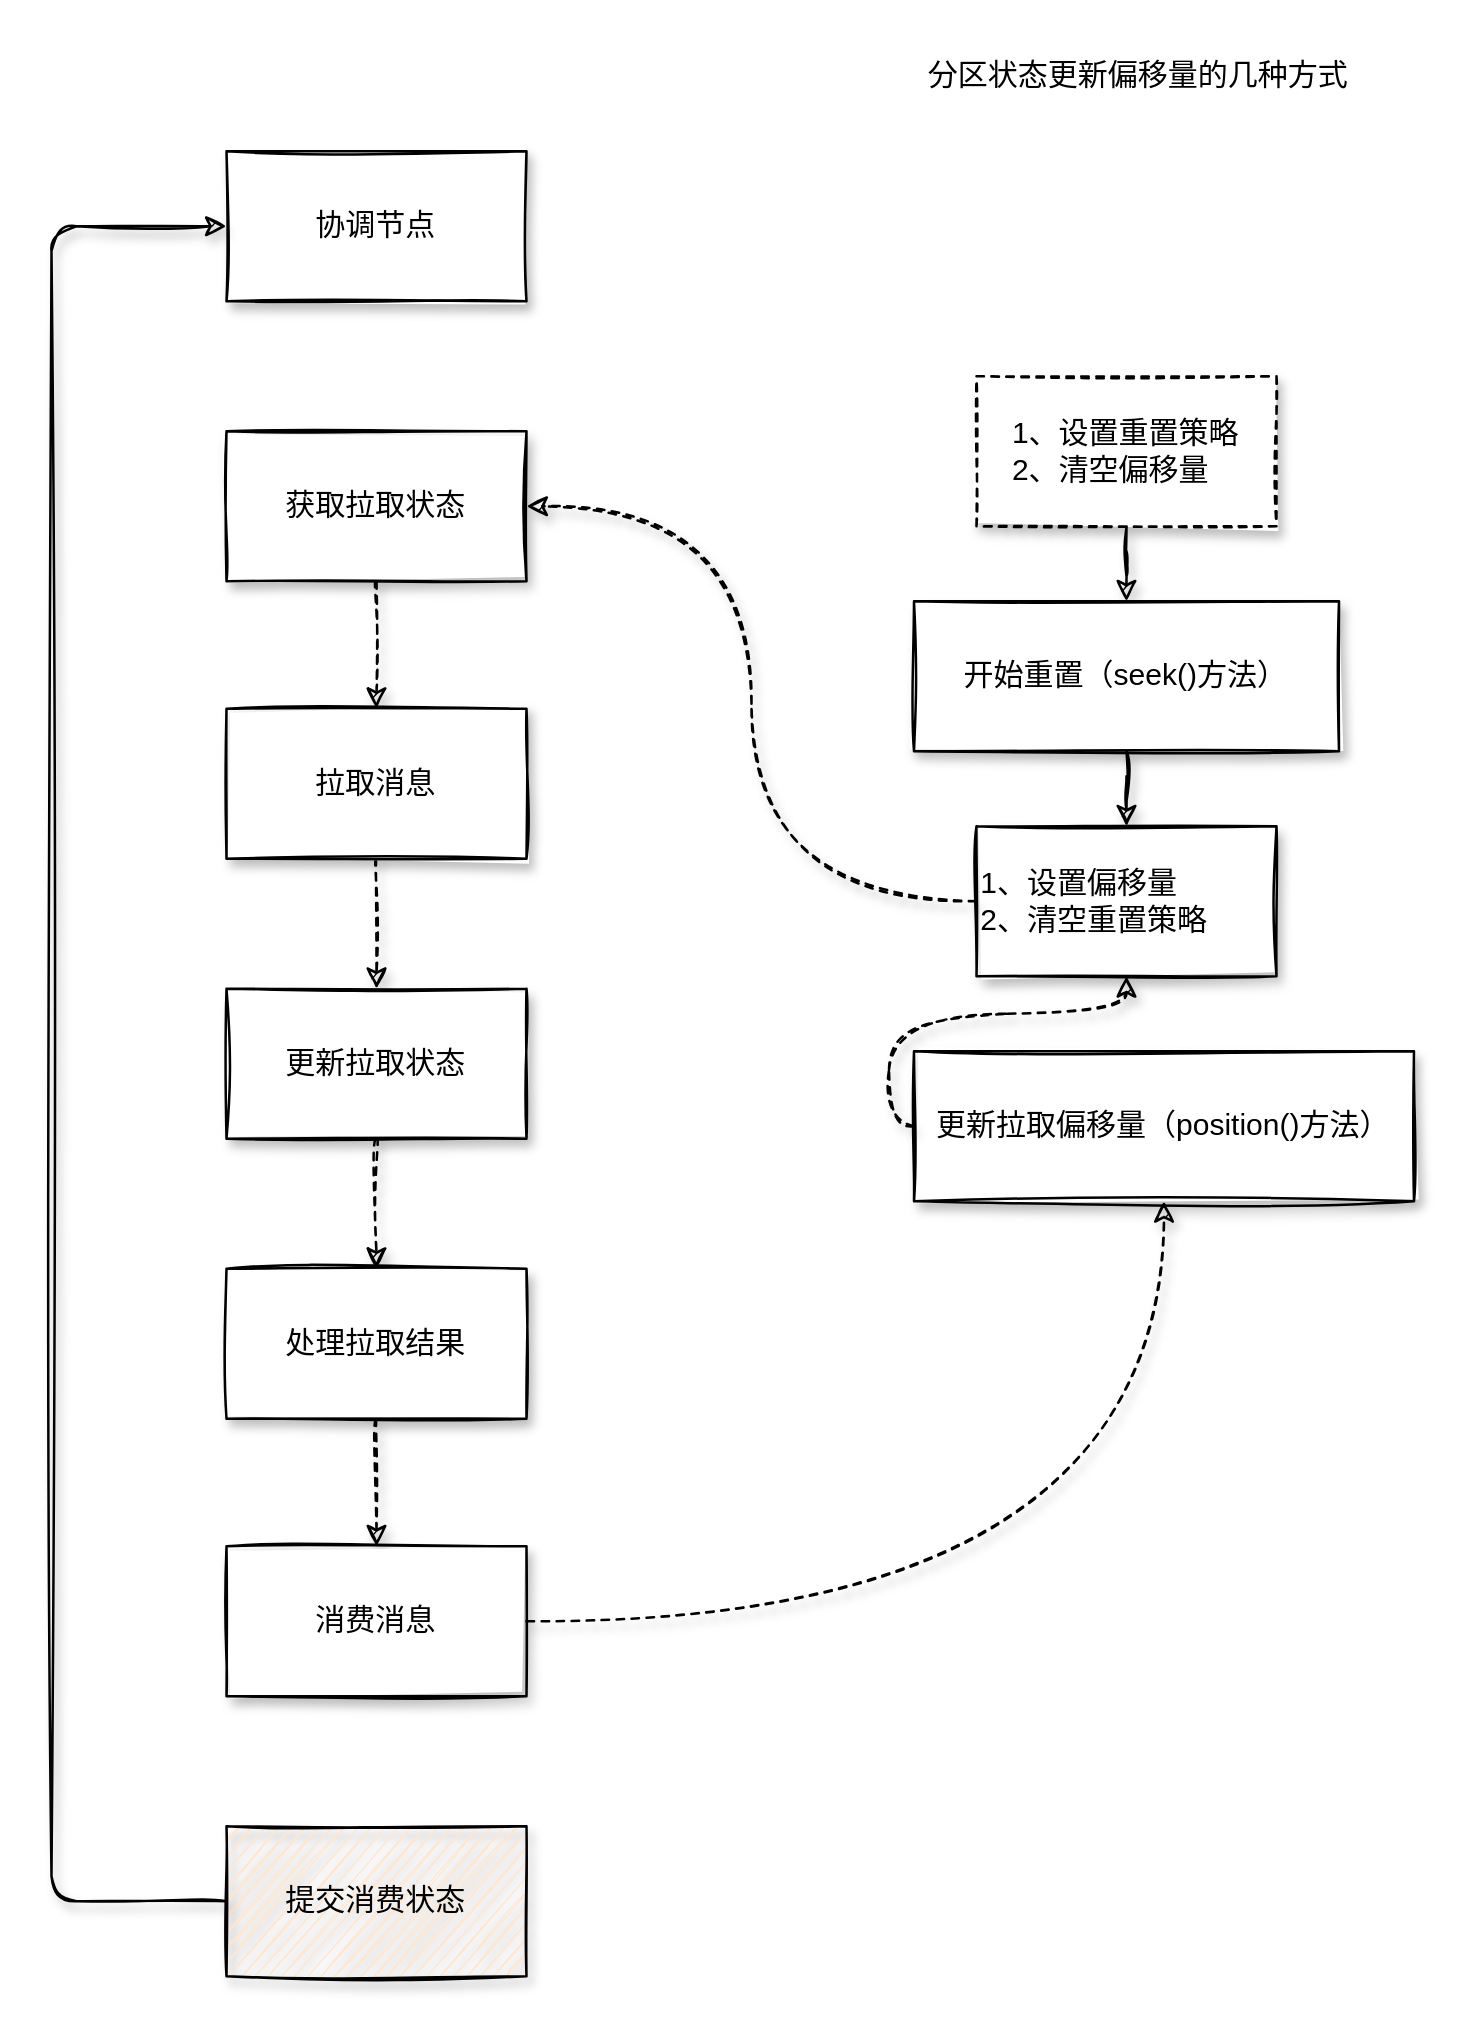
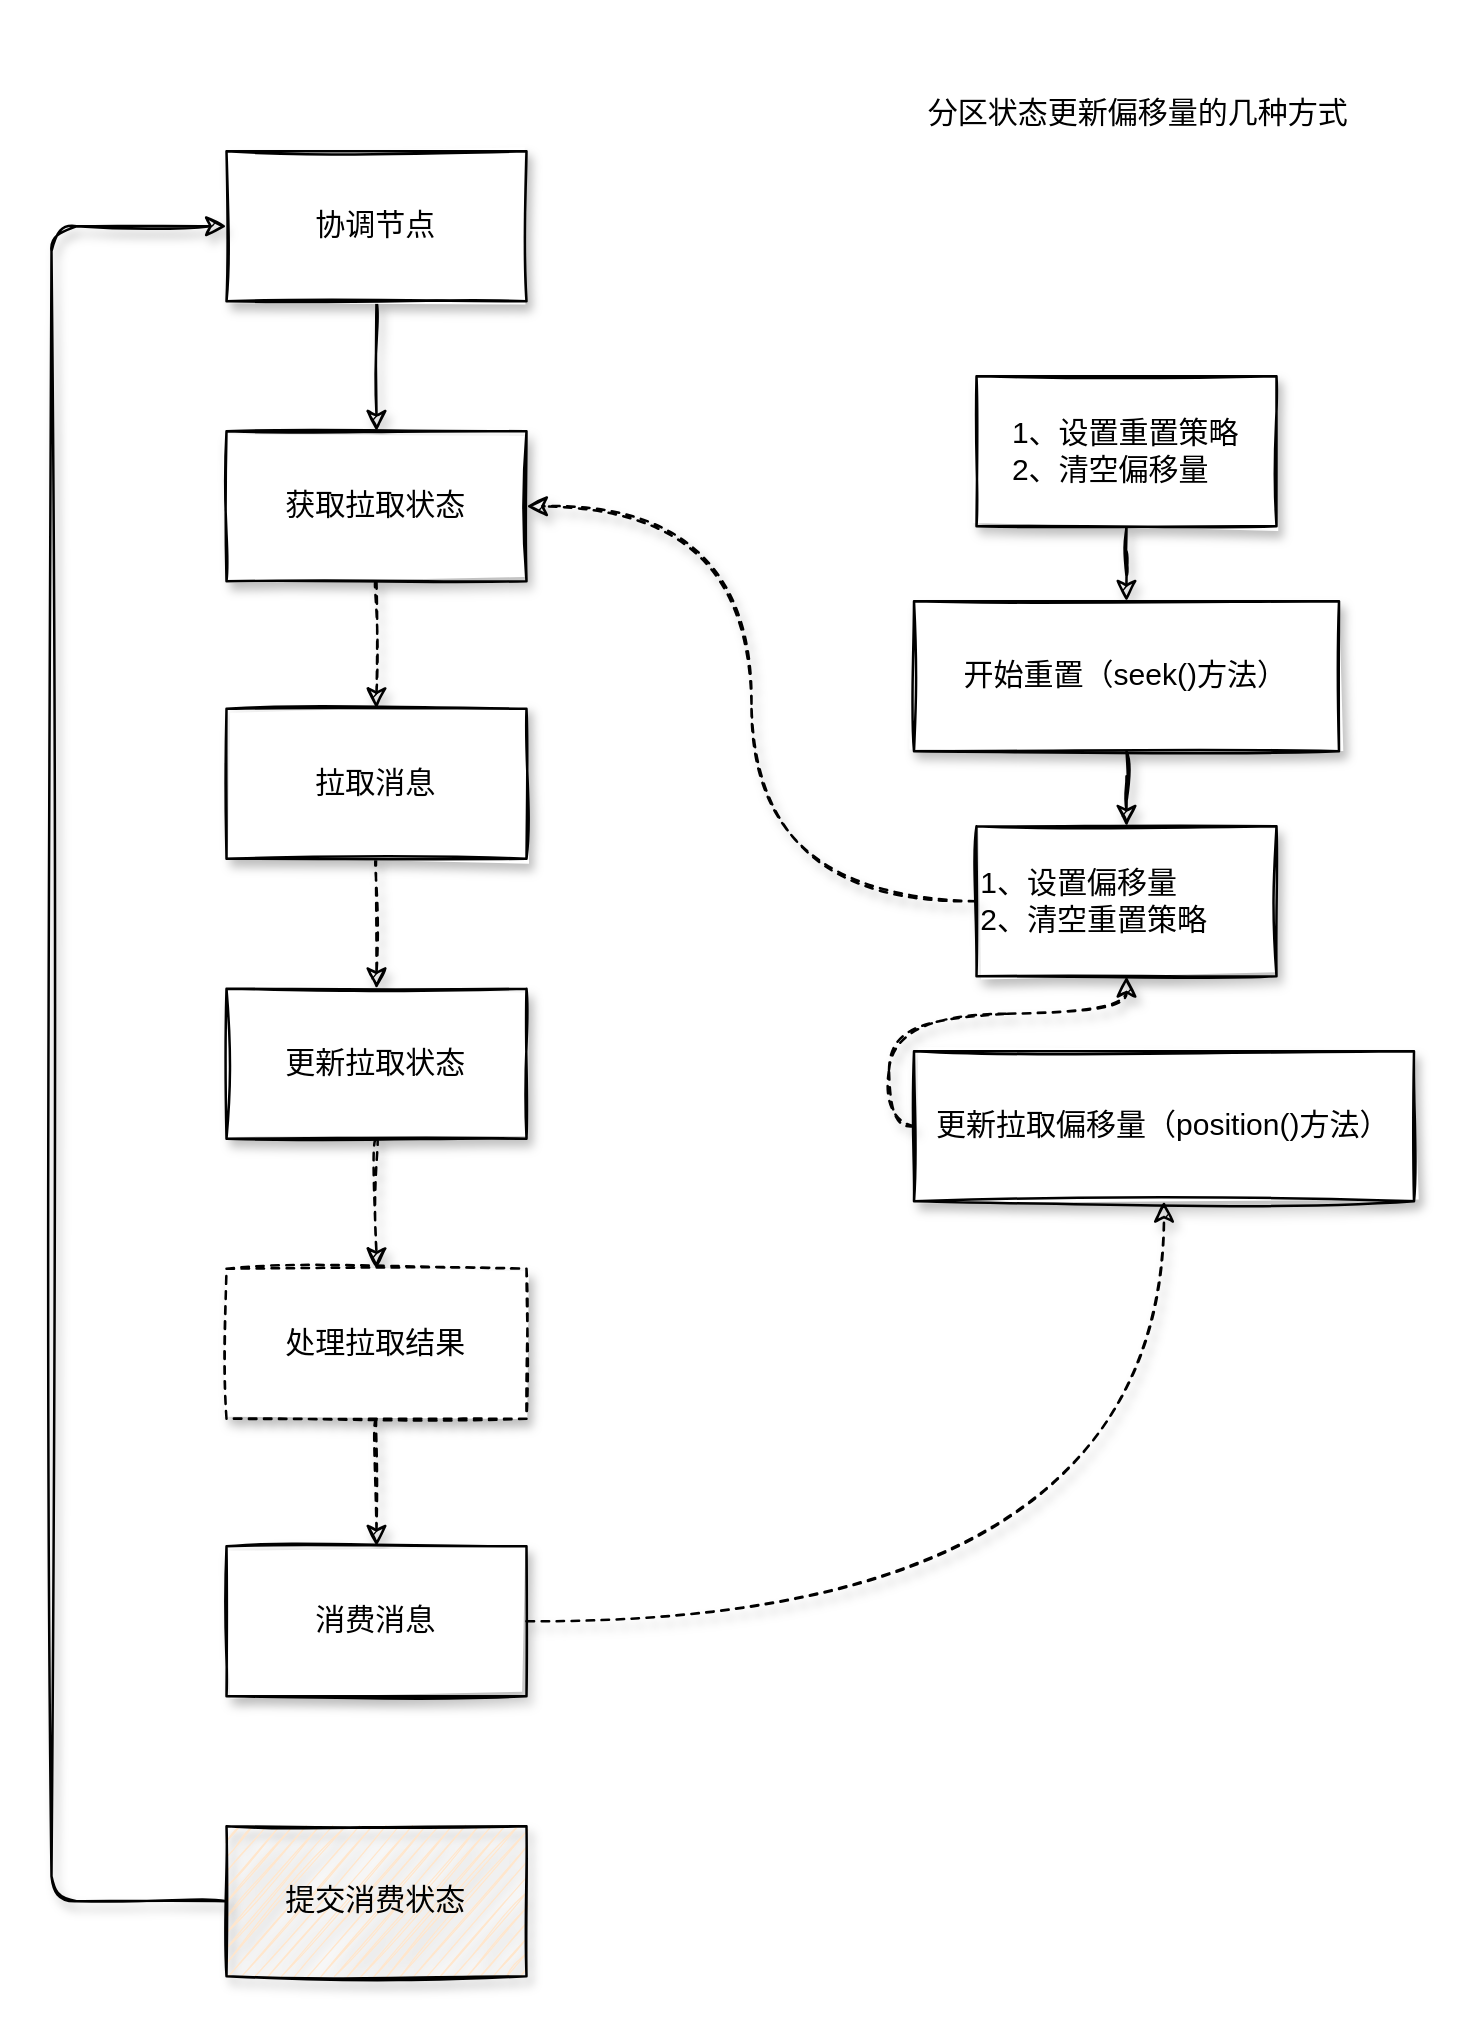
(1139, 76) -> (1139, 114)
none -> (376, 360)
(1126, 451) -> (1126, 451)
(376, 1344) -> (376, 1344)
